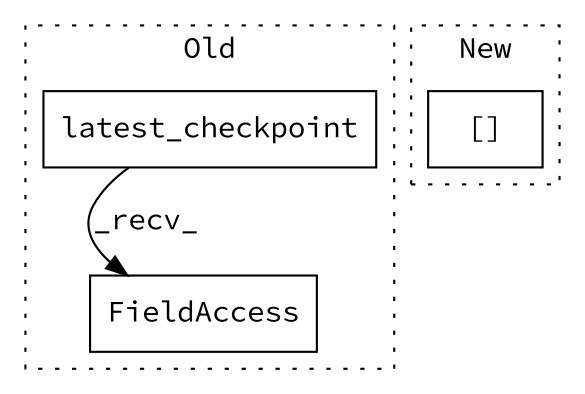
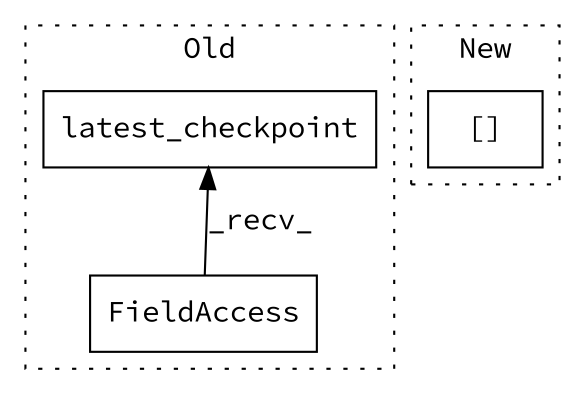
(91, 211) -> (206, 232)
